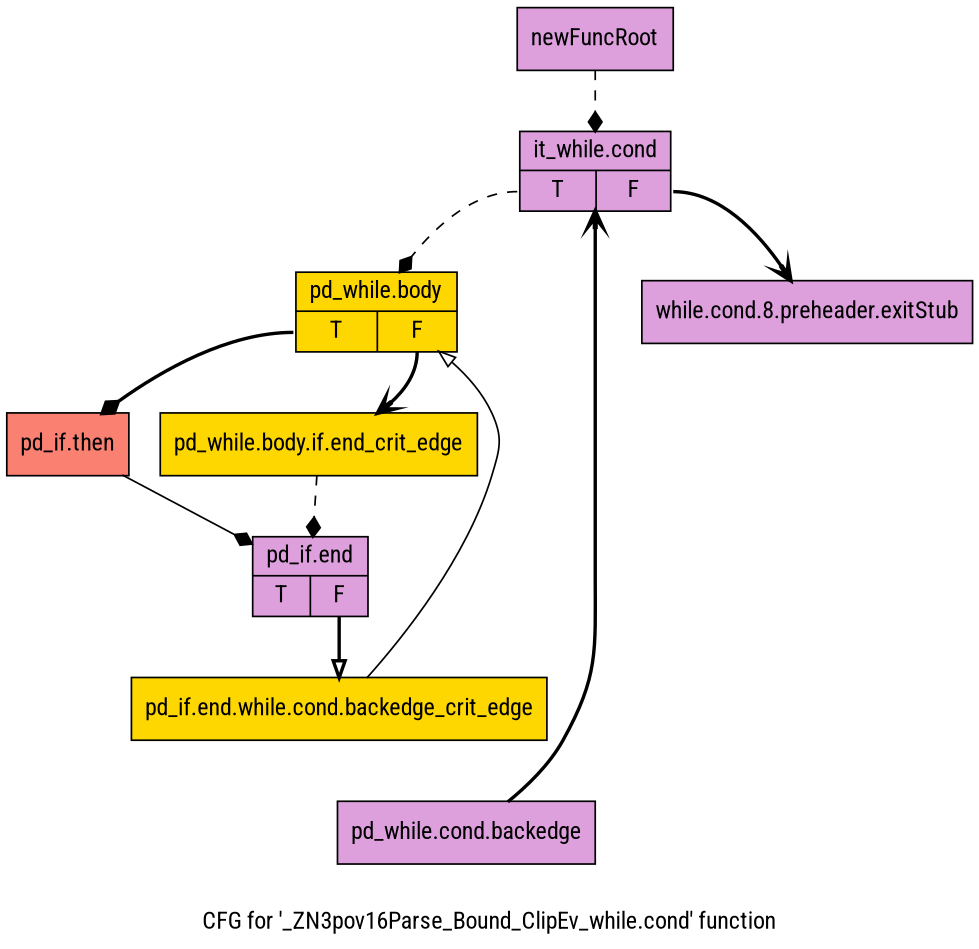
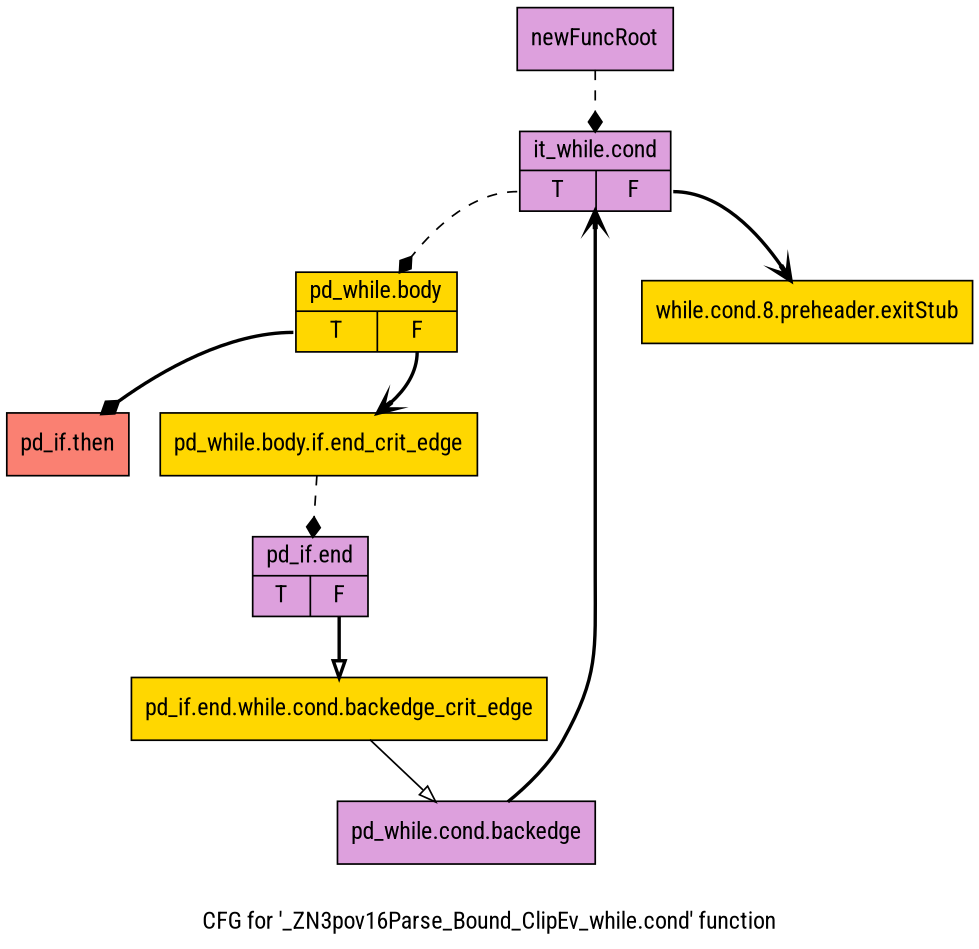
(807, 312) -> (807, 312)
(178, 505) -> none
(472, 526) -> (397, 765)
